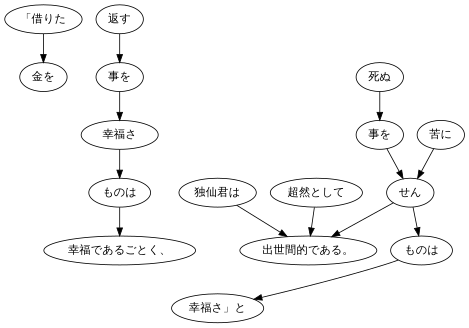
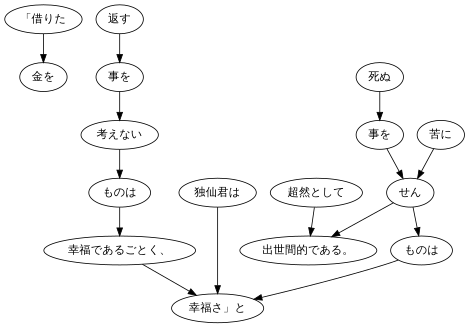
(120, 135) -> (120, 135)
(258, 219) -> (218, 246)
none -> (166, 278)
